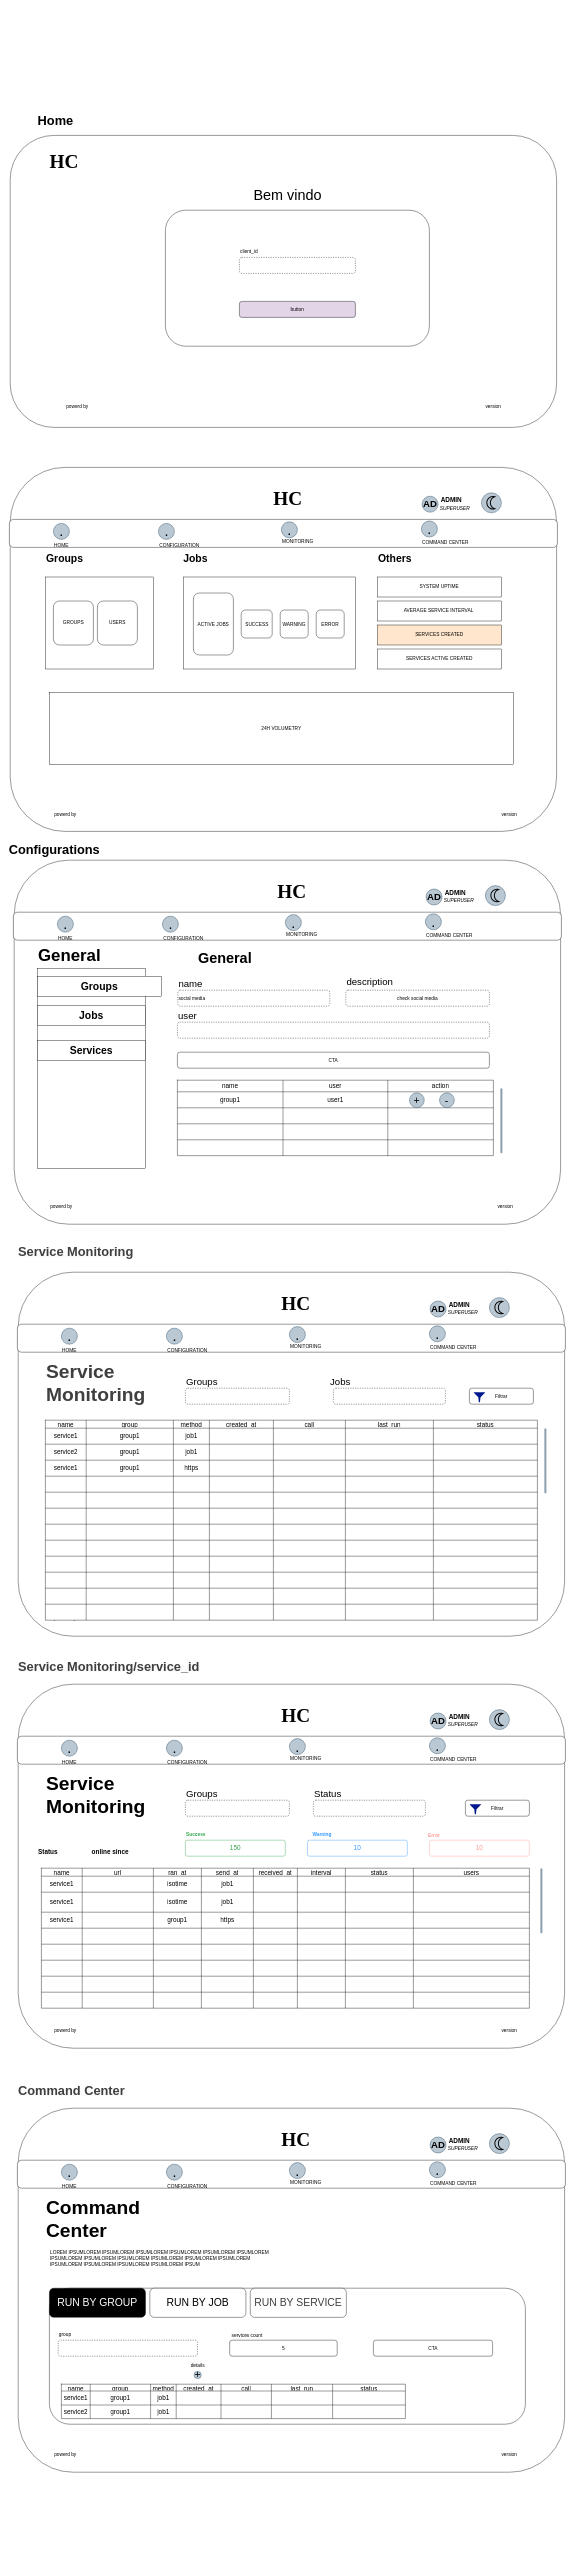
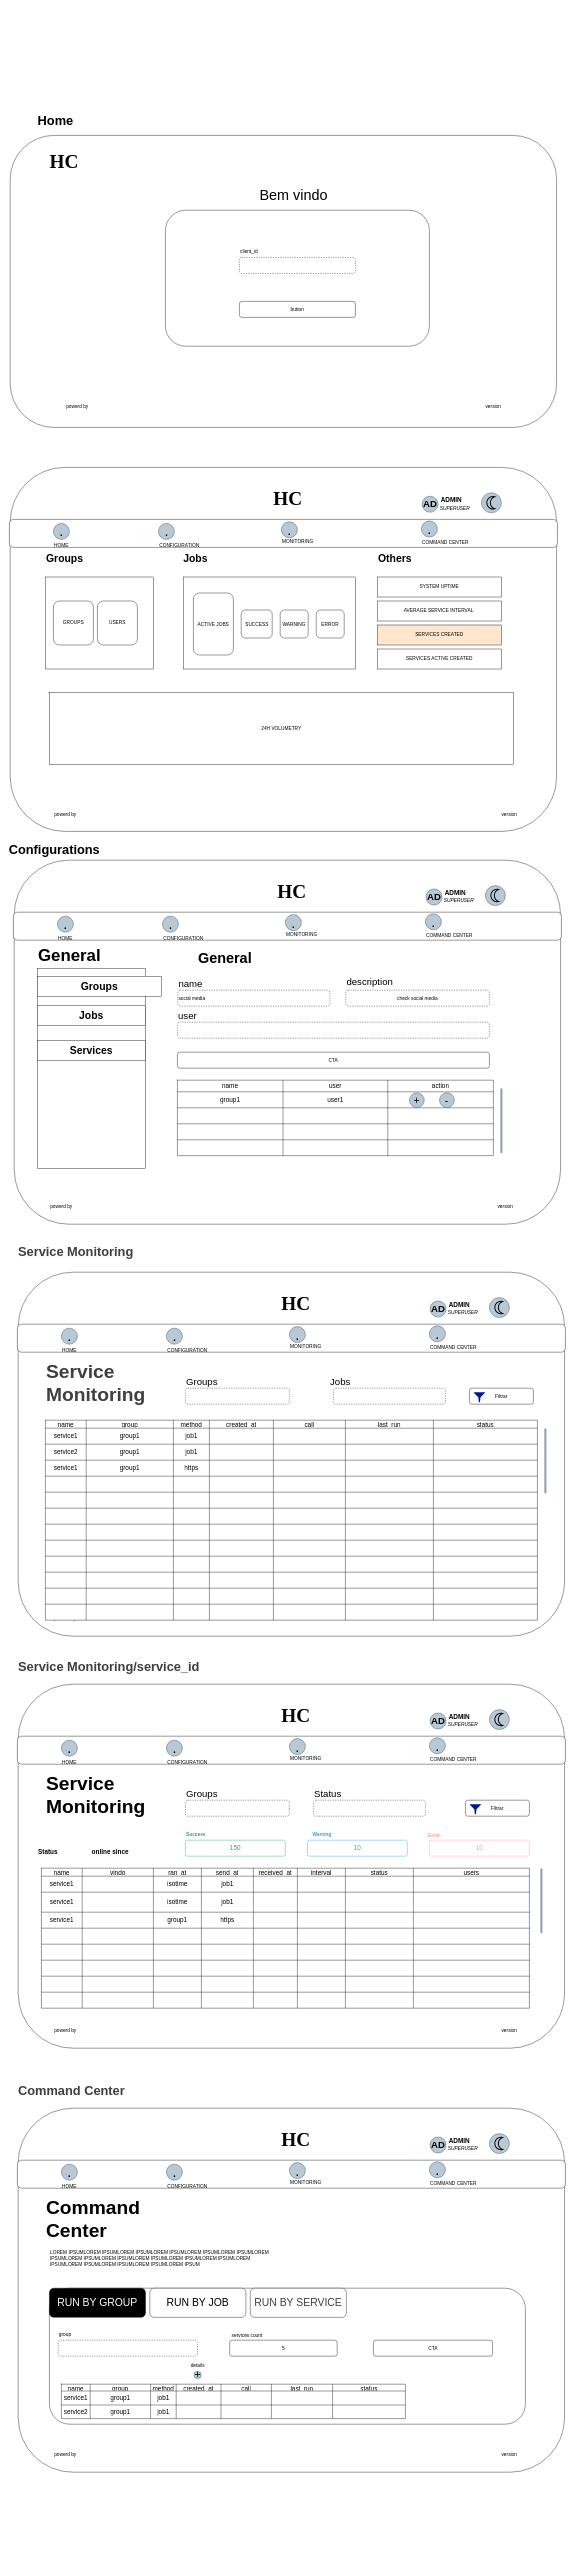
(287, 195) -> (293, 195)
(297, 309) -> (297, 309)
(118, 1872) -> (118, 1872)
